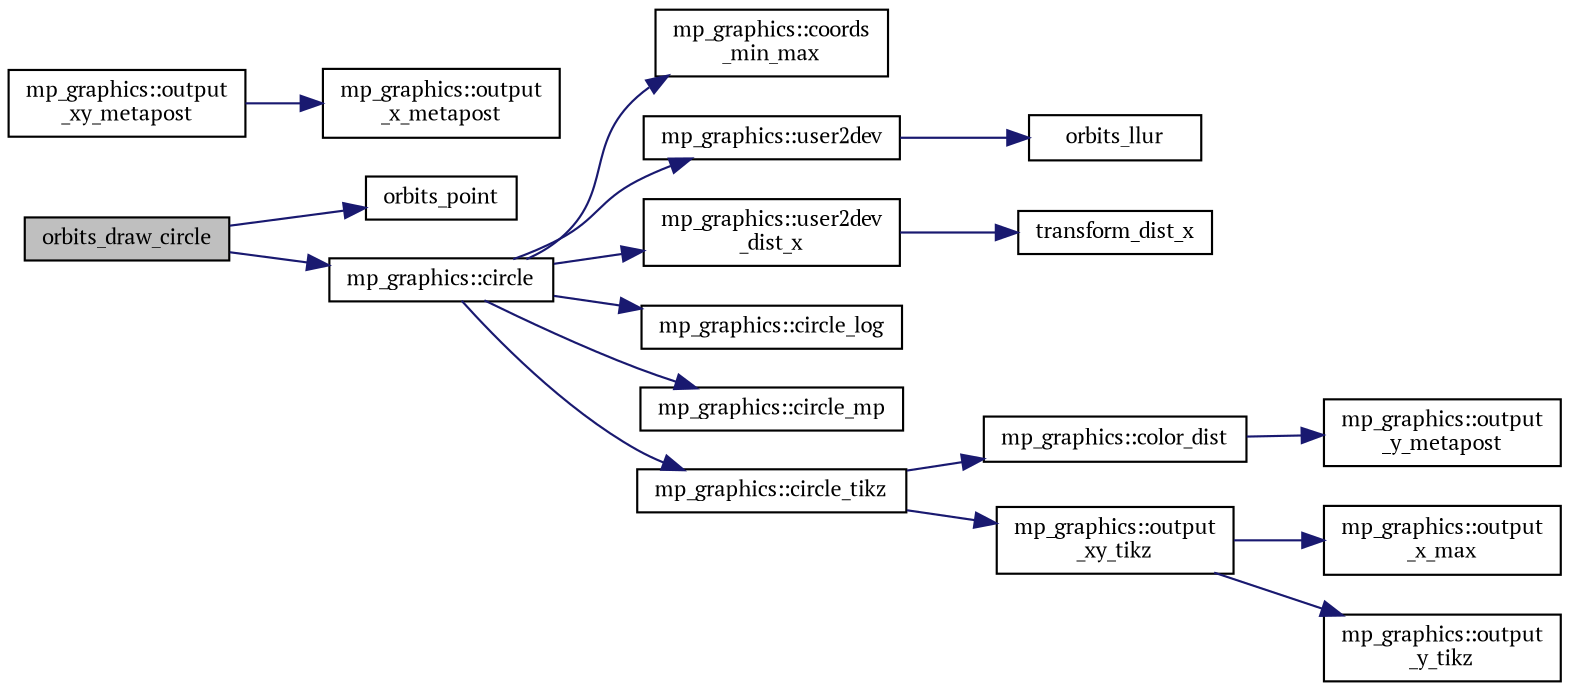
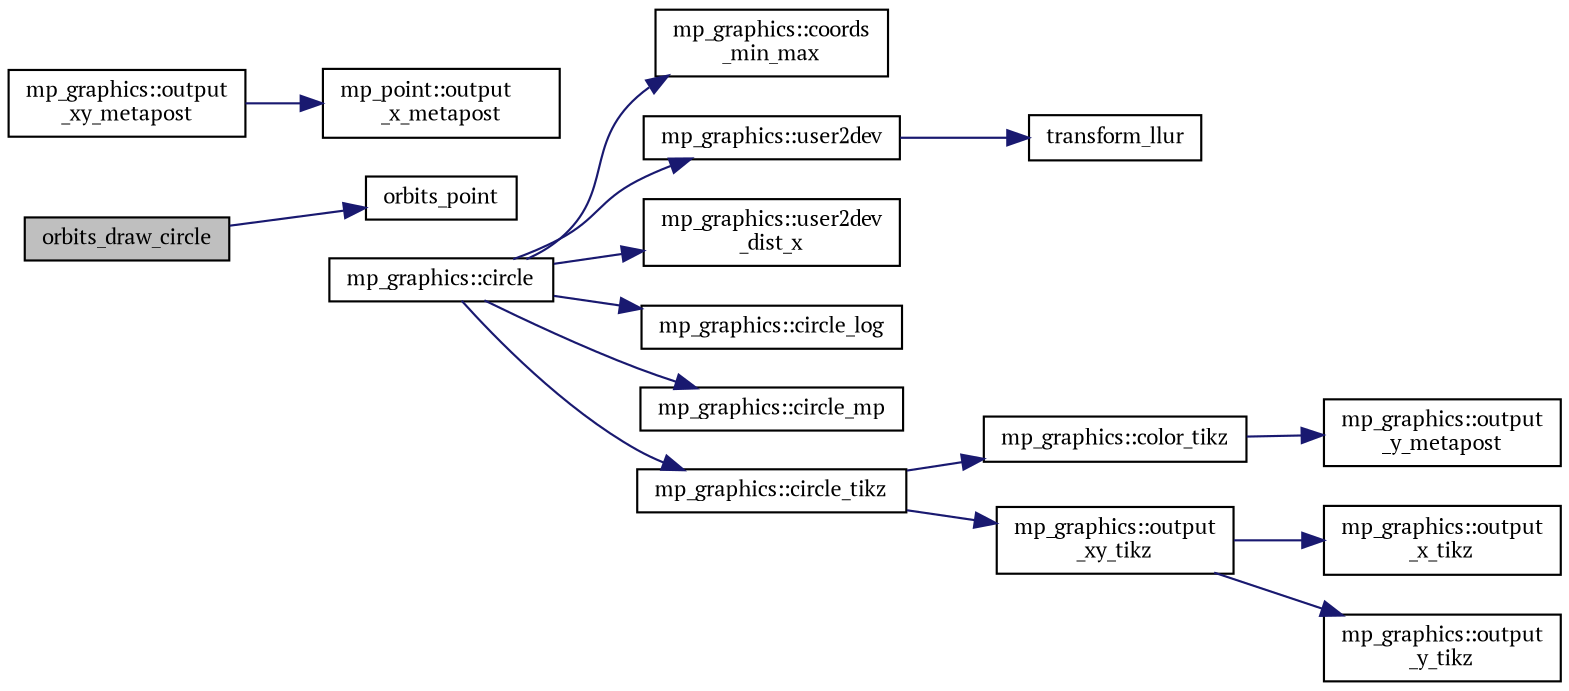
(441, 103) -> (441, 103)
(1115, 138) -> (1115, 138)
(1115, 232) -> none
(269, 257) -> none
(1115, 439) -> (1115, 439)
(1442, 540) -> (1442, 540)
